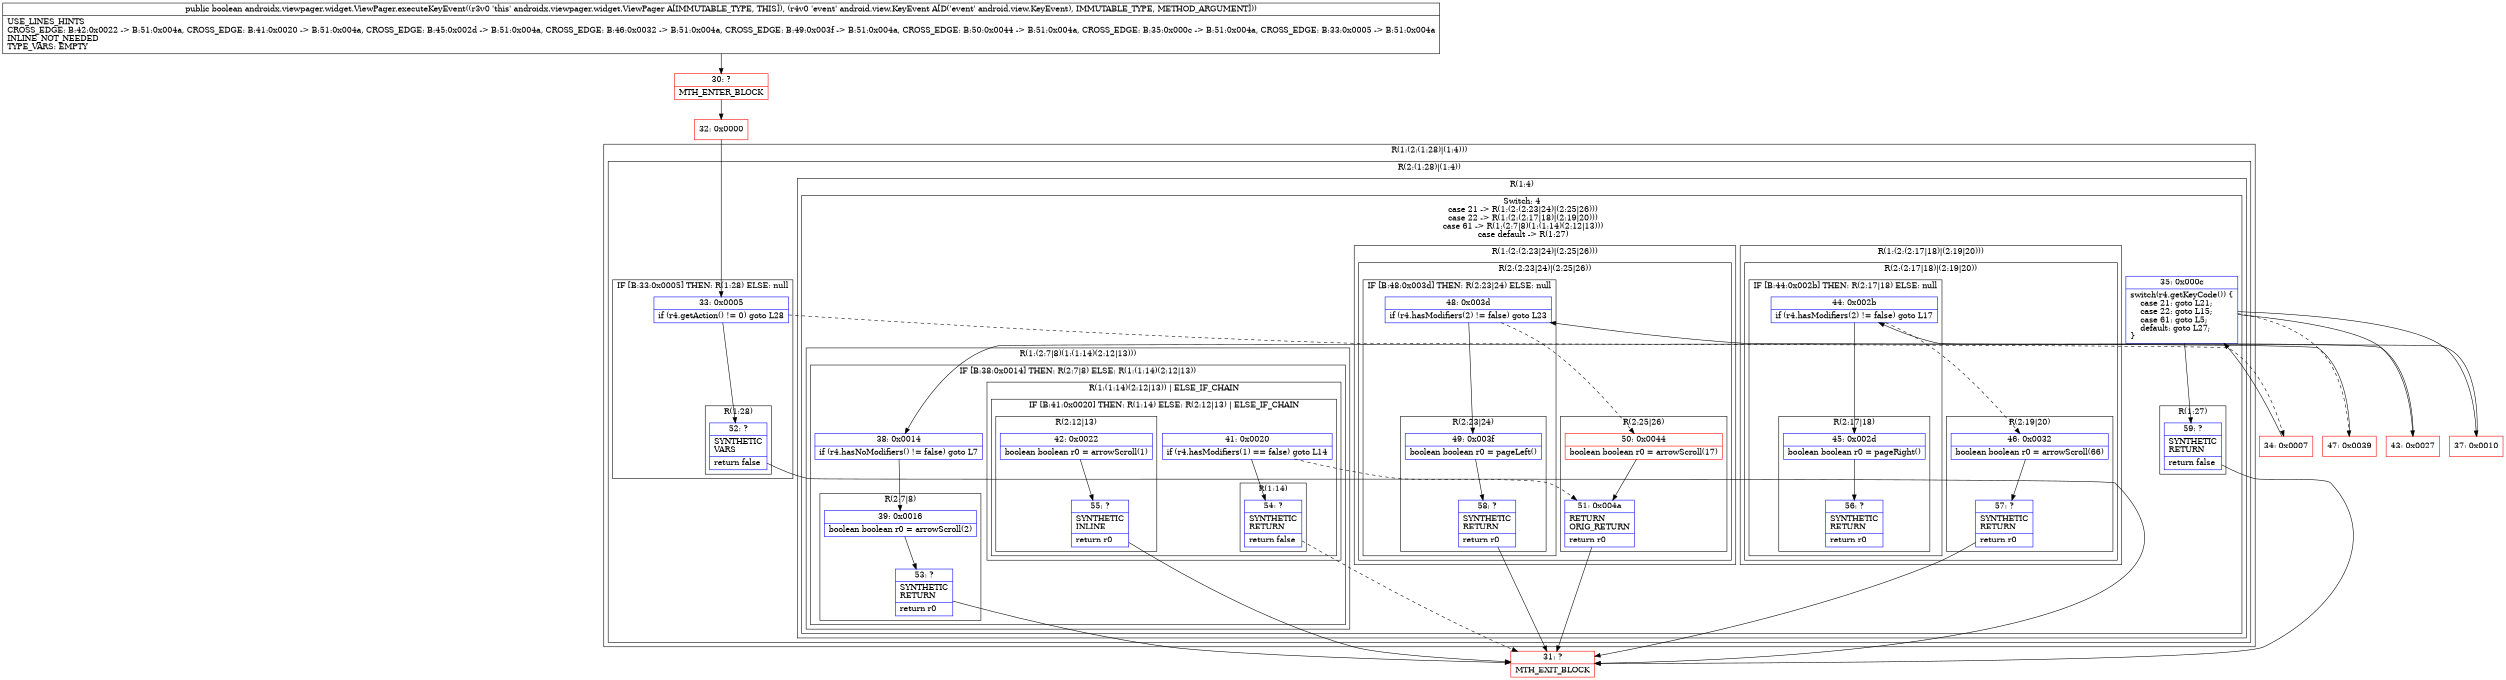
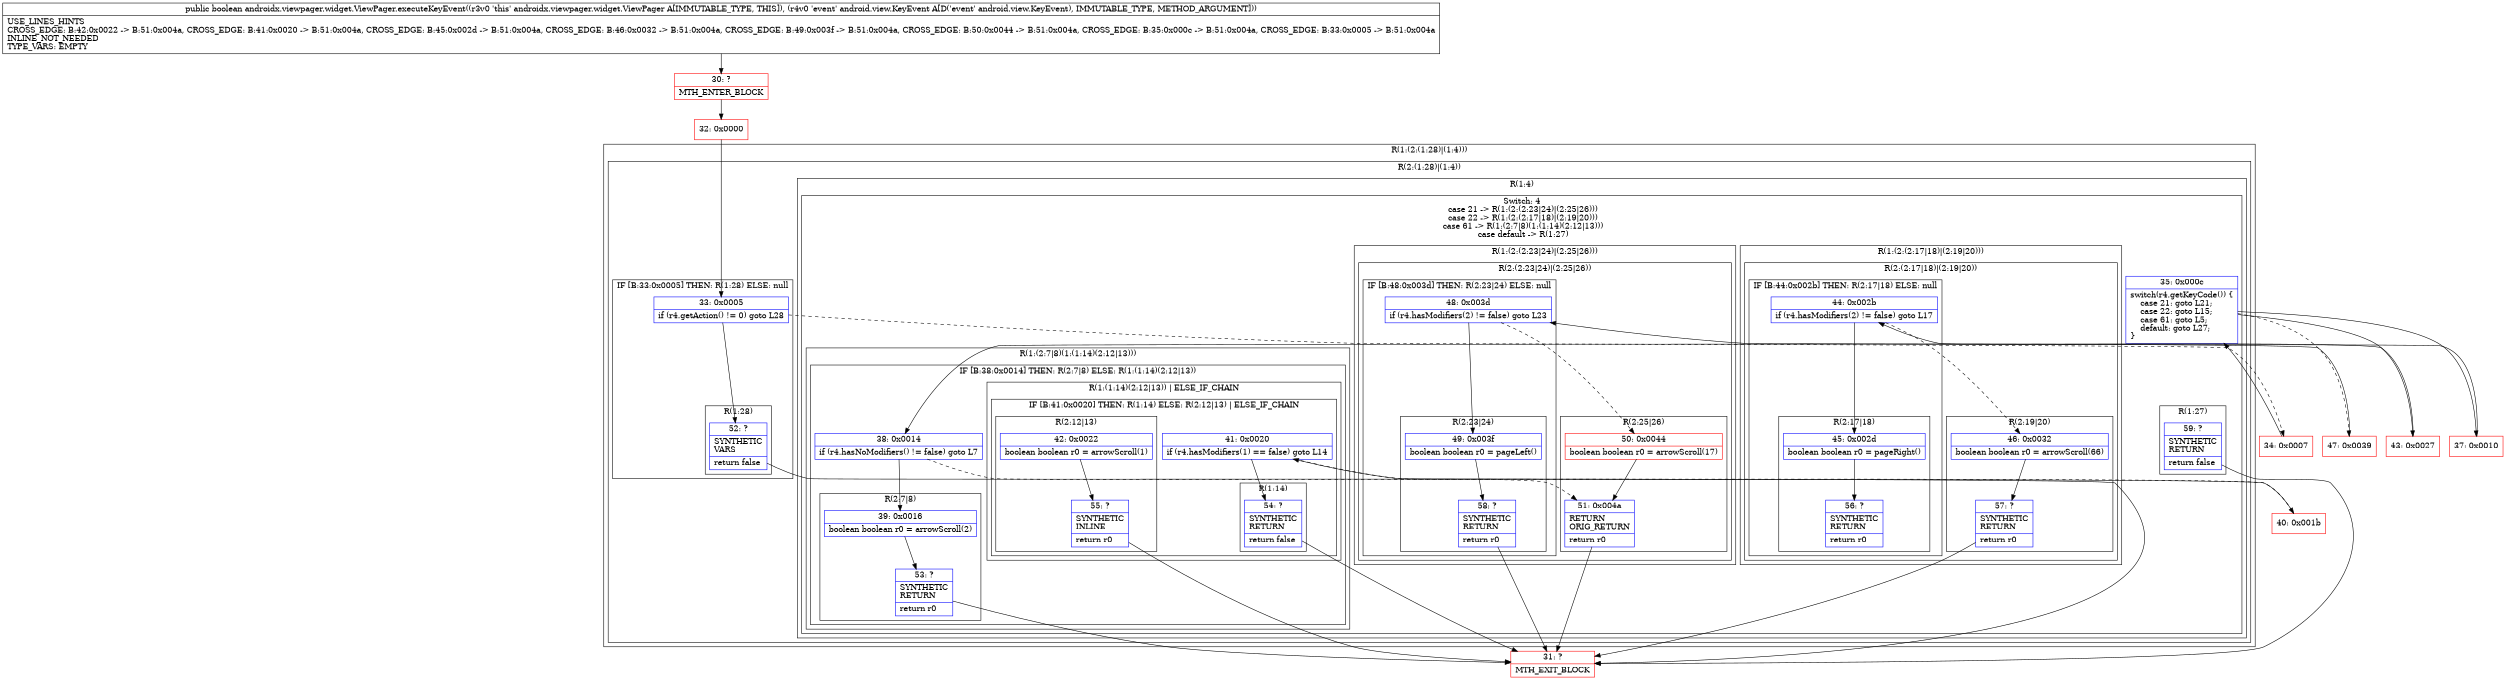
(2188, 380) -> none
none -> (2299, 524)
(1406, 598) -> (1406, 598)
